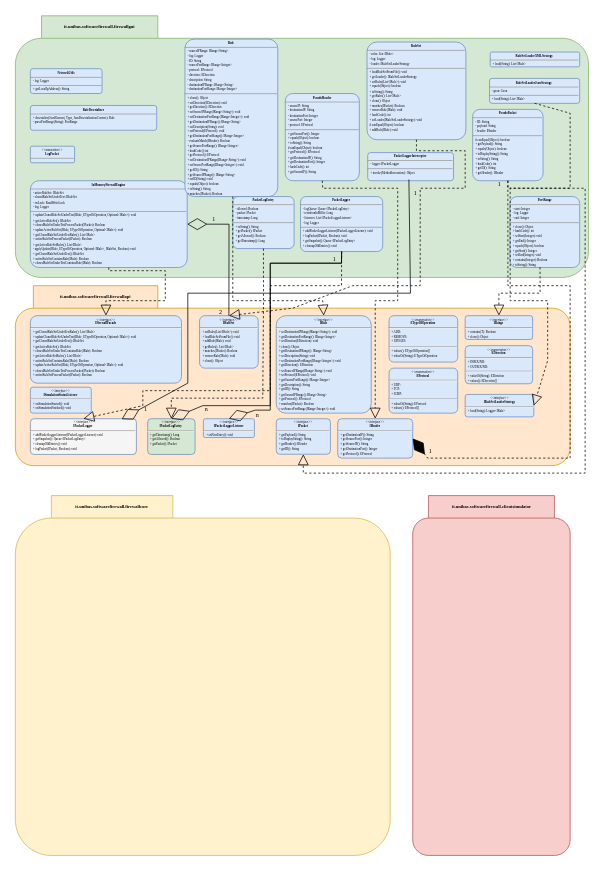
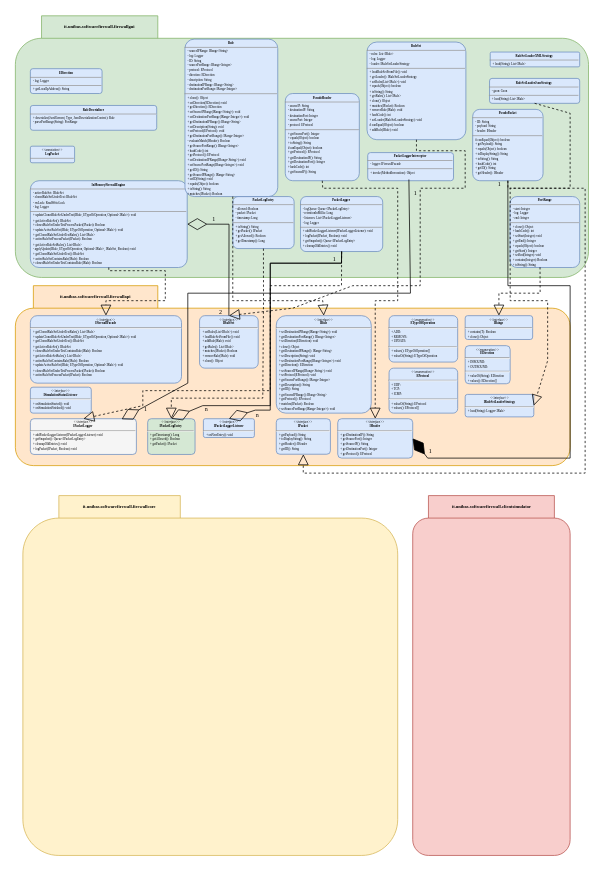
(53, 74) -> (53, 74)
(394, 157) -> (394, 157)
(499, 364) -> (488, 364)
(570, 366) -> (570, 366)
(203, 675) -> (210, 675)
